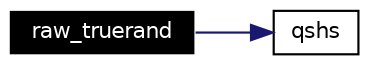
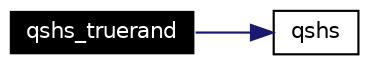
(102, 33) -> (102, 33)
